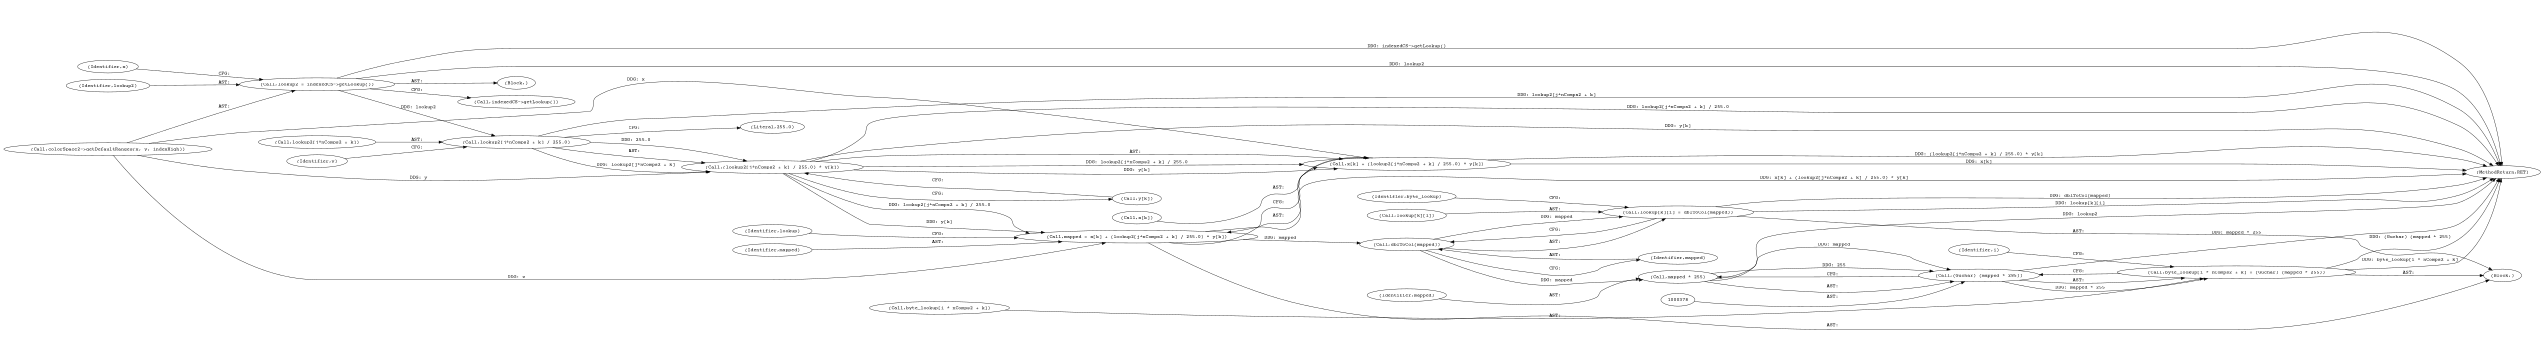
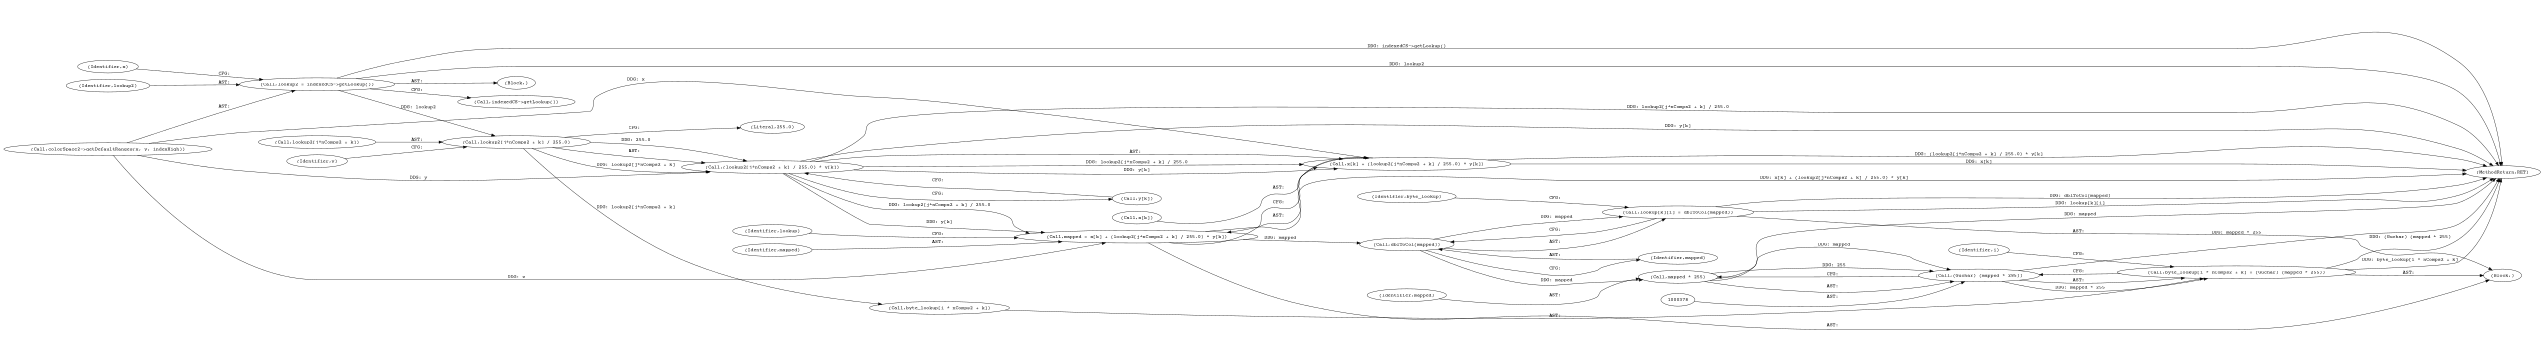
(1534, 97) -> (685, 261)
(2080, 214) -> (2080, 214)
(1407, 215) -> none
